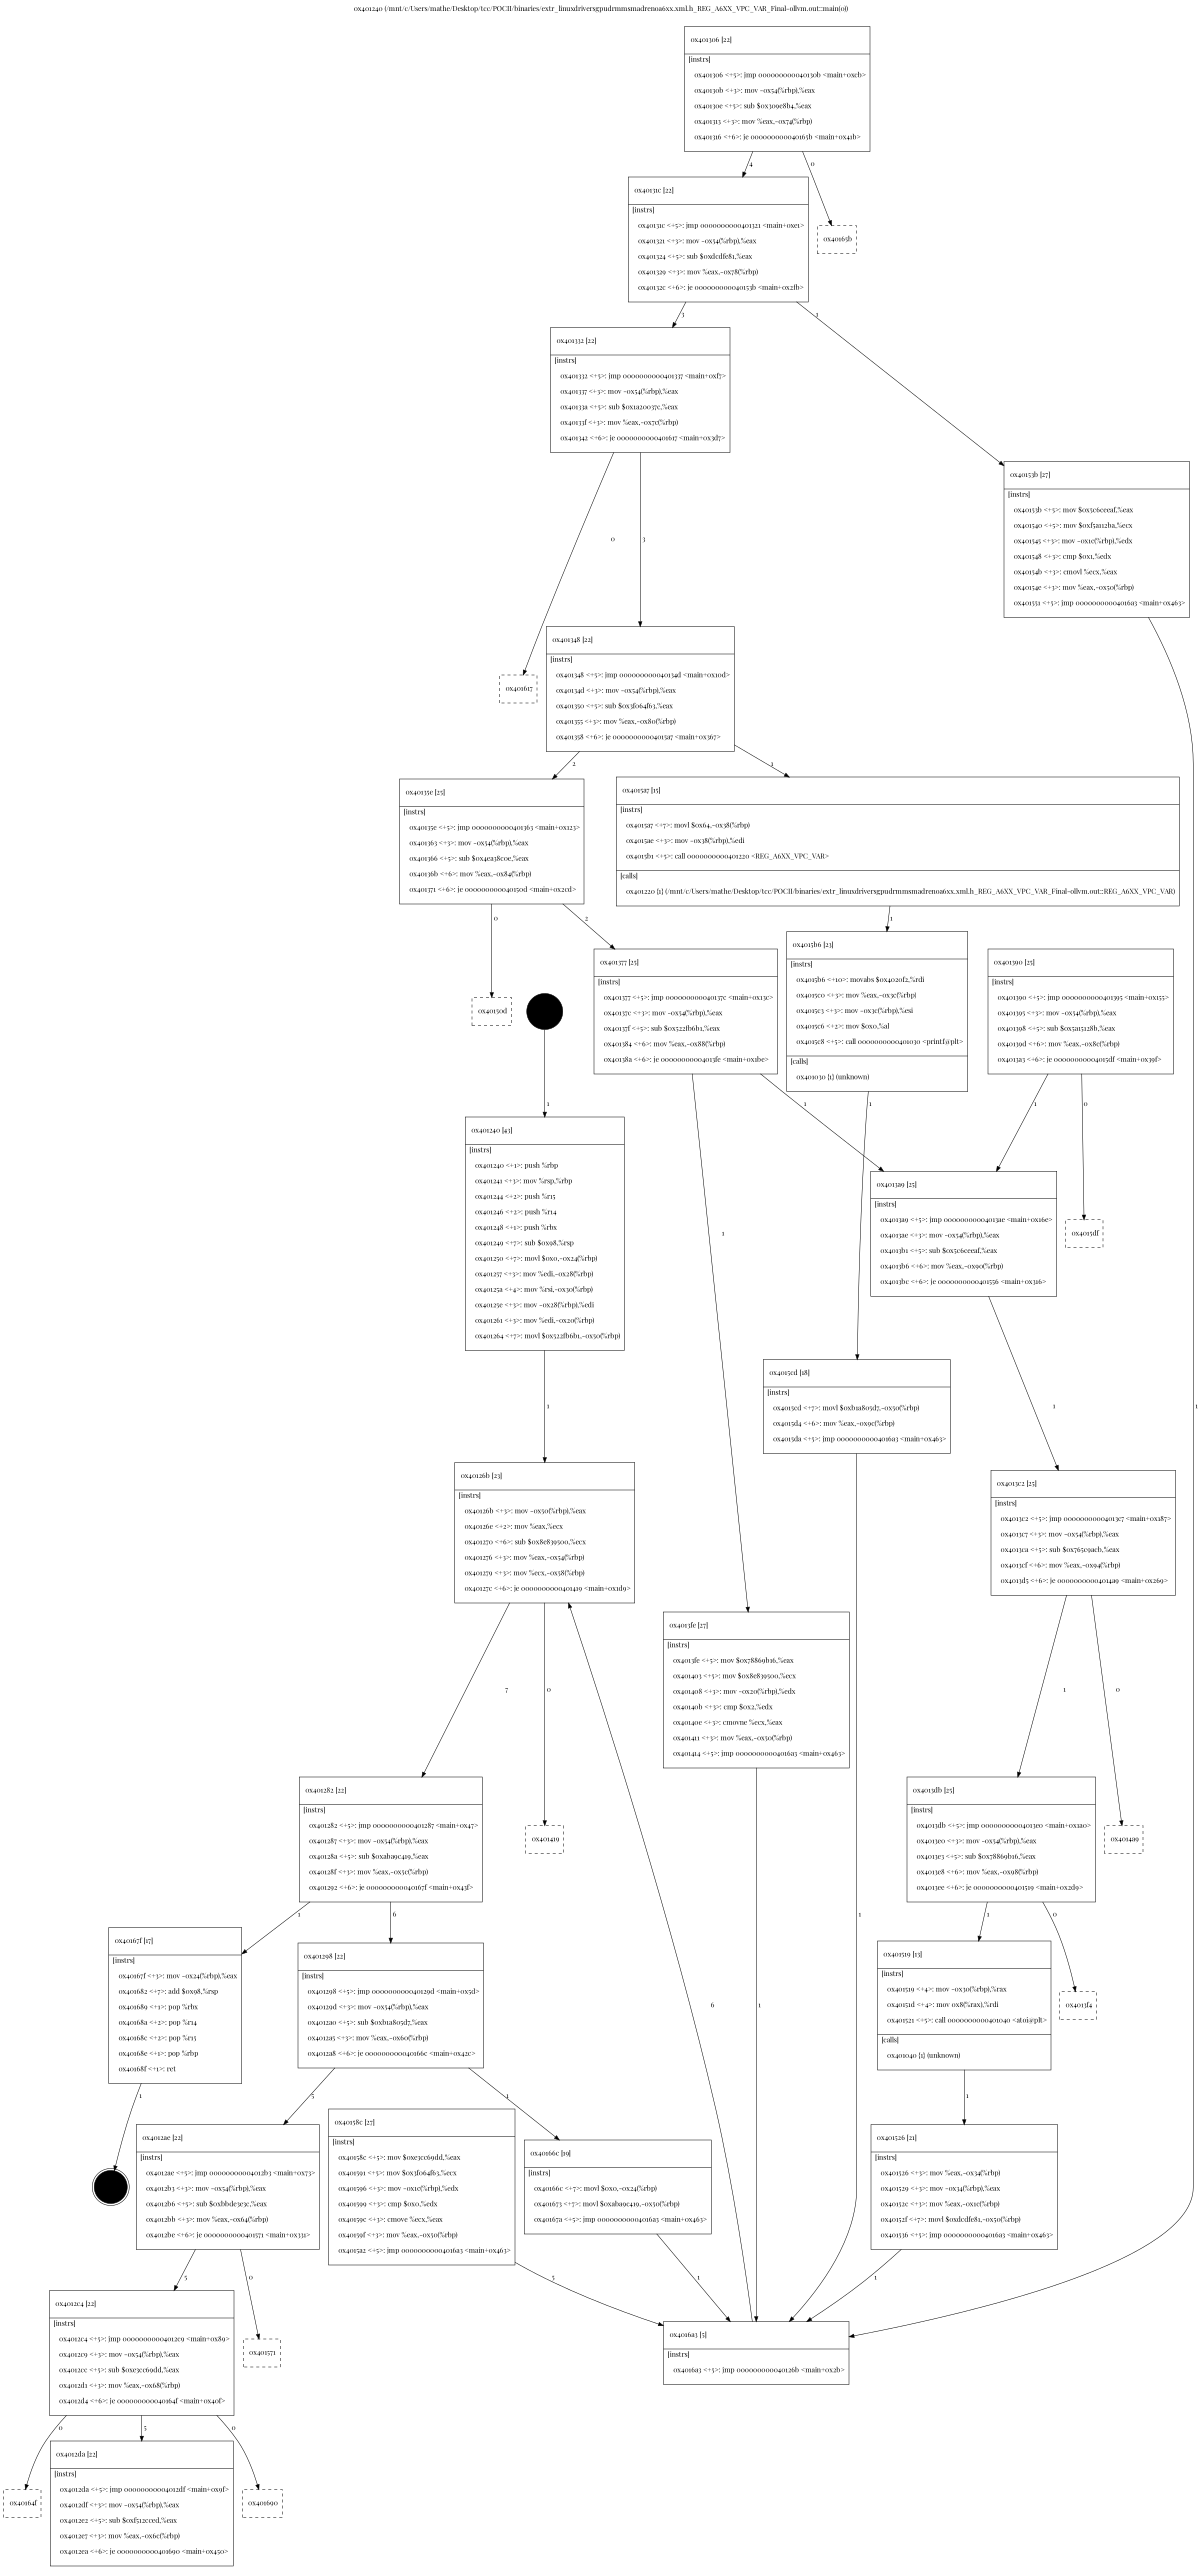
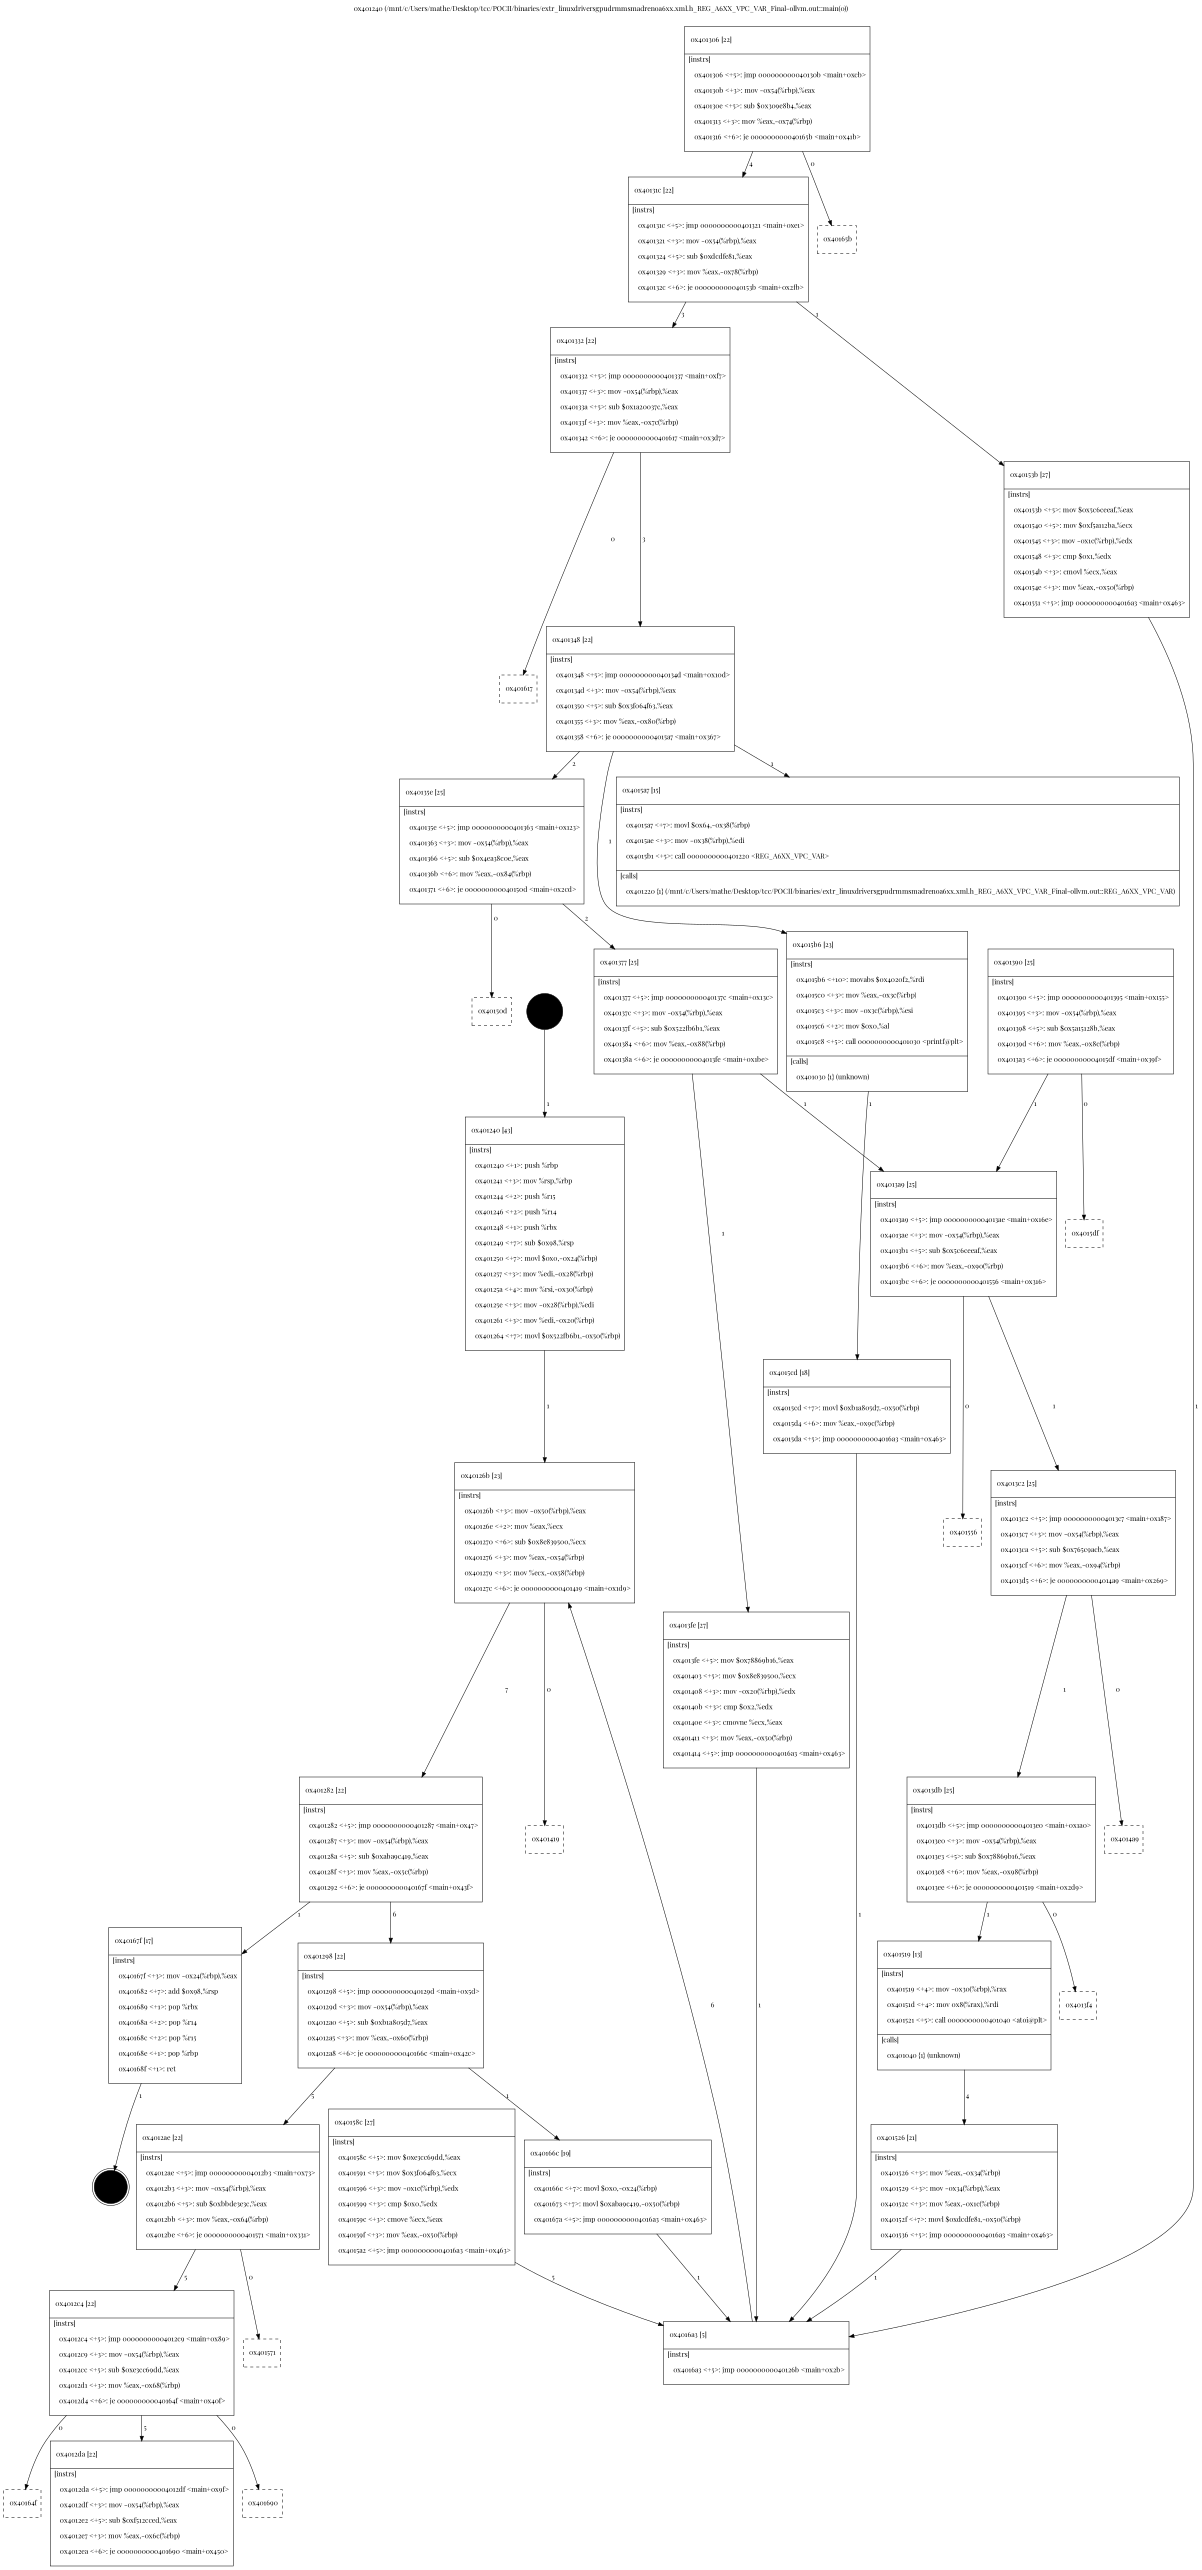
(889, 916) -> (616, 912)
none -> (963, 1533)
(967, 2096) -> (967, 2096)
